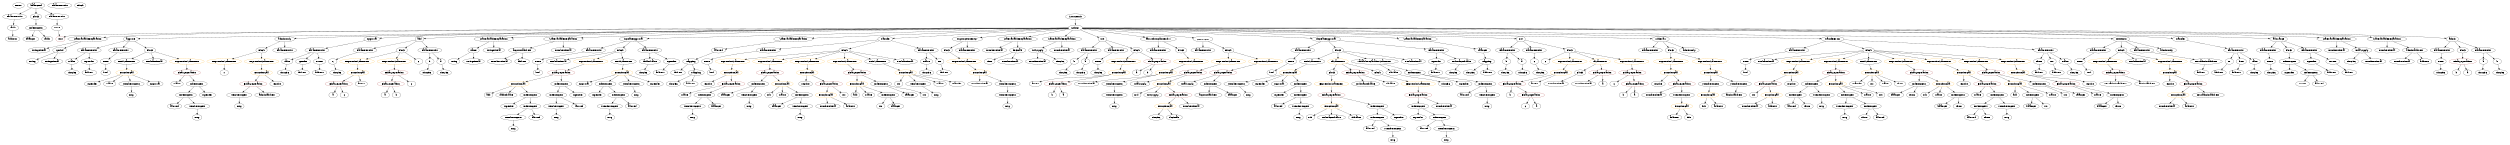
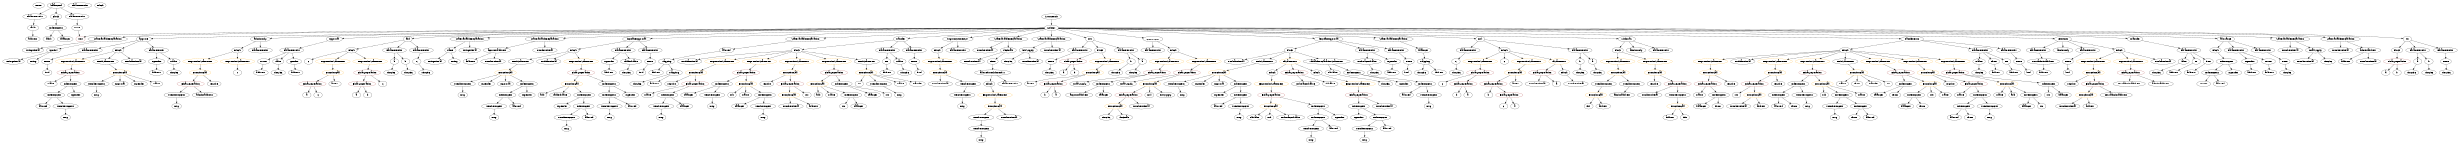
(1113, 33) -> (993, 66)
(2452, 39) -> (2407, 39)
